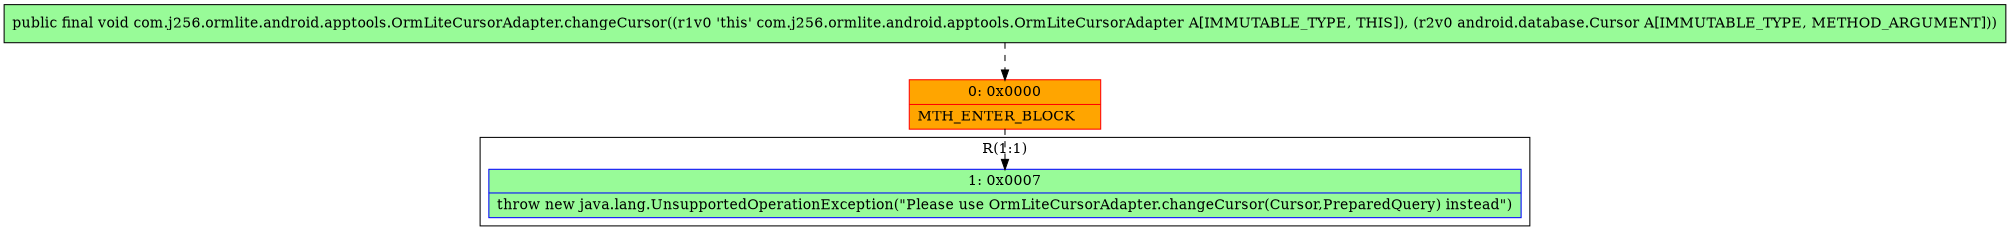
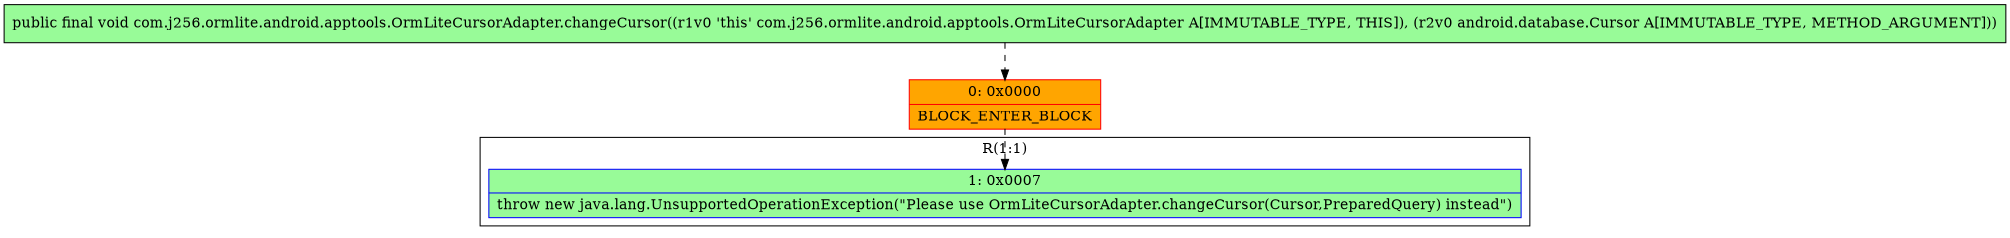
(997, 116) -> (1005, 116)
